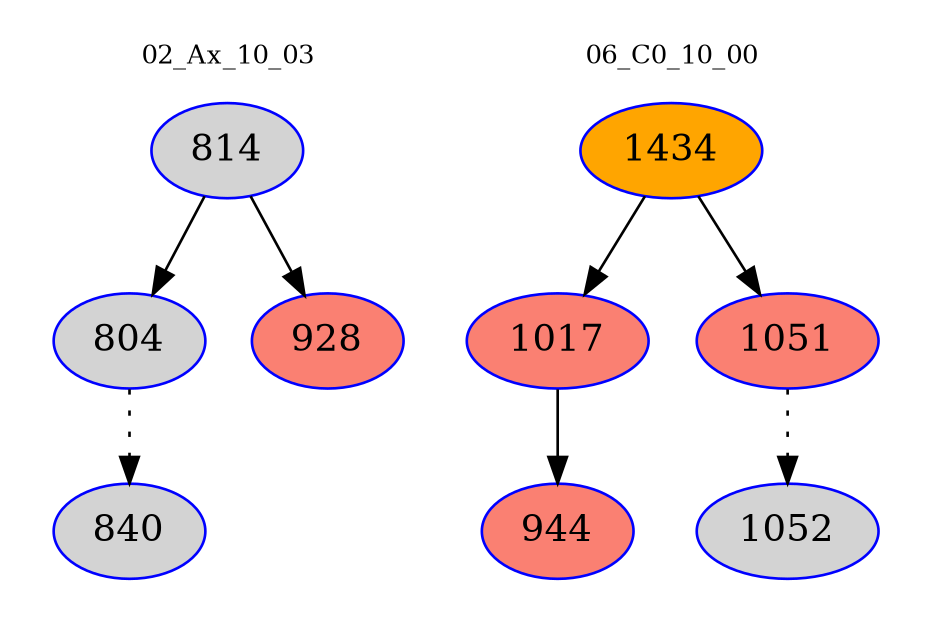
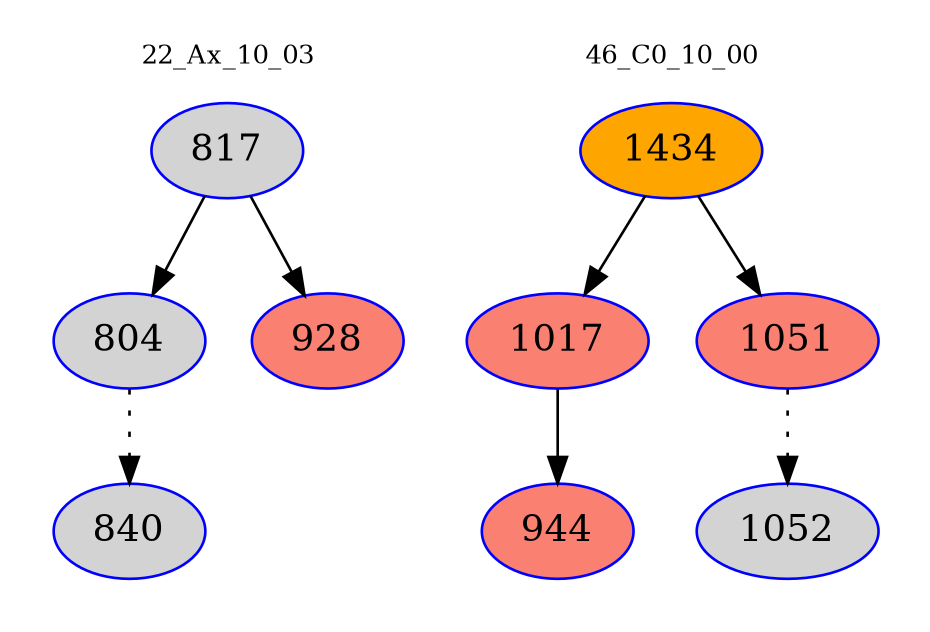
(229, 57) -> (229, 57)
(673, 57) -> (673, 57)
(227, 151) -> (227, 151)
